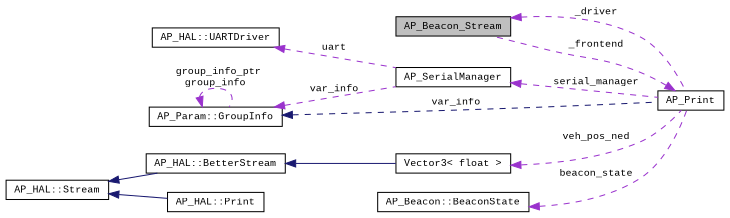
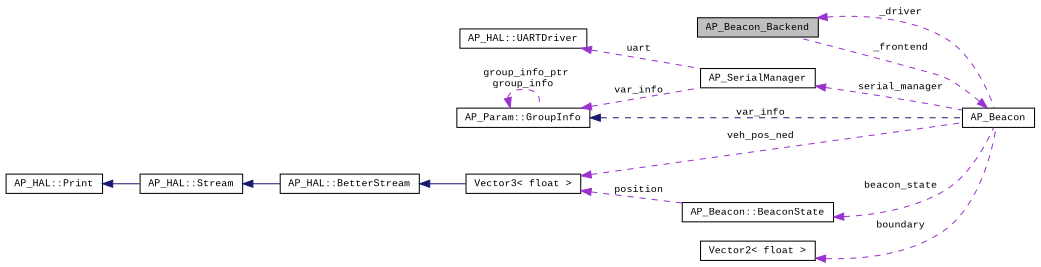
(453, 26) -> (758, 27)
(691, 101) -> (999, 118)
(143, 196) -> (126, 184)
none -> (637, 197)
none -> (758, 251)
